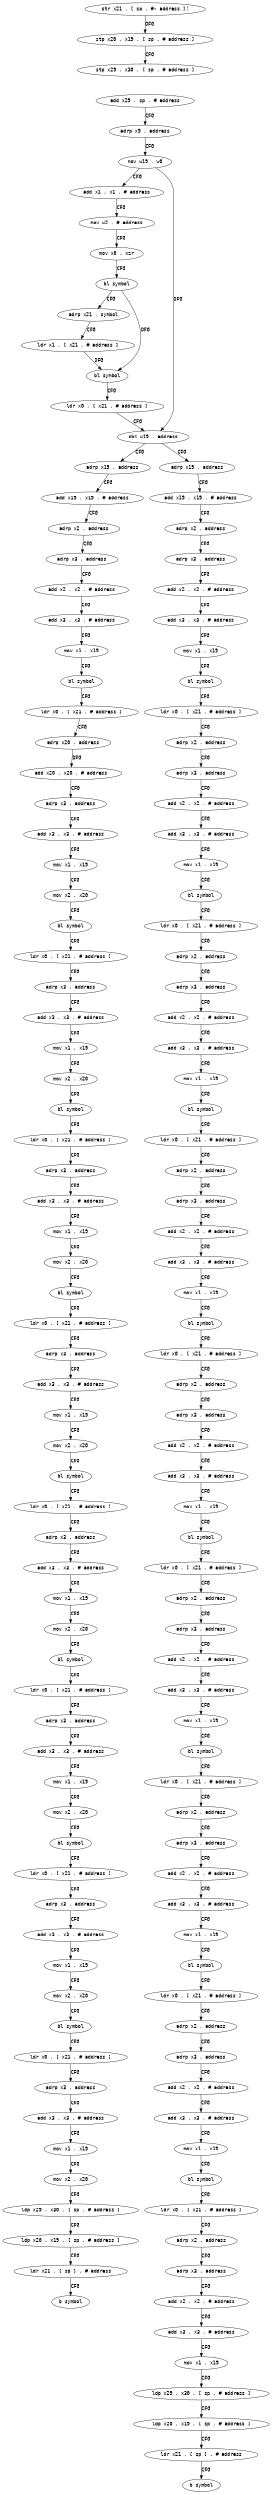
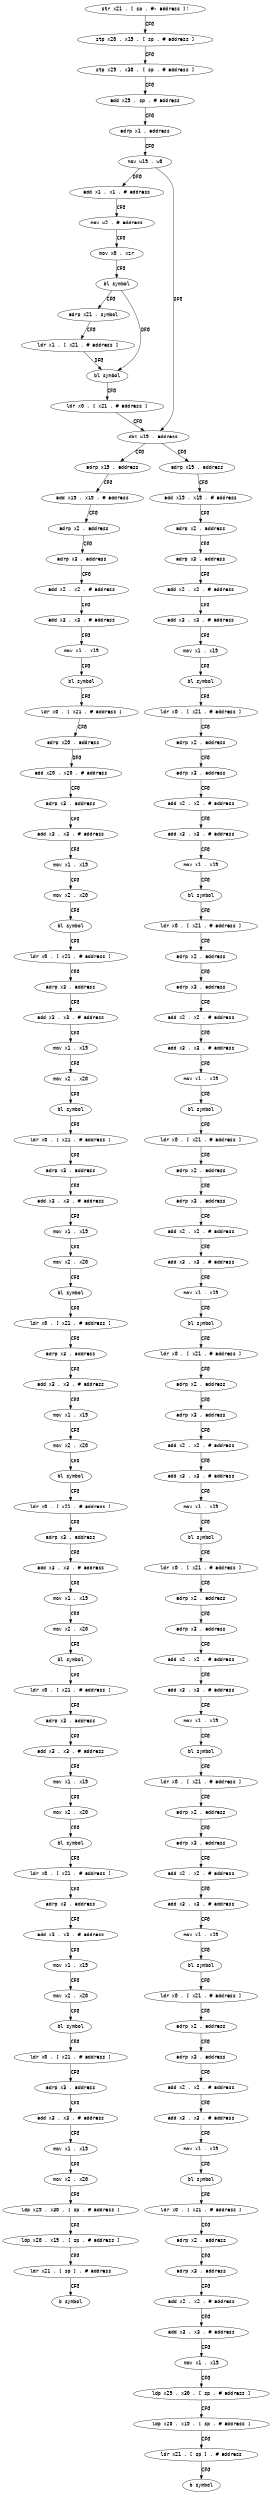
(150, 24) -> (150, 24)
none -> (145, 84)
(145, 131) -> (145, 131)
(137, 177) -> (137, 177)
